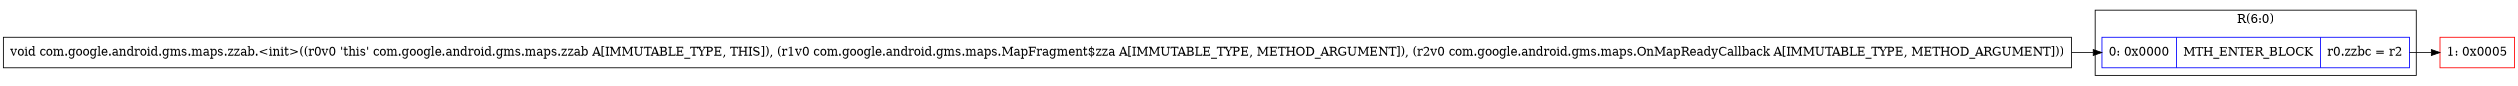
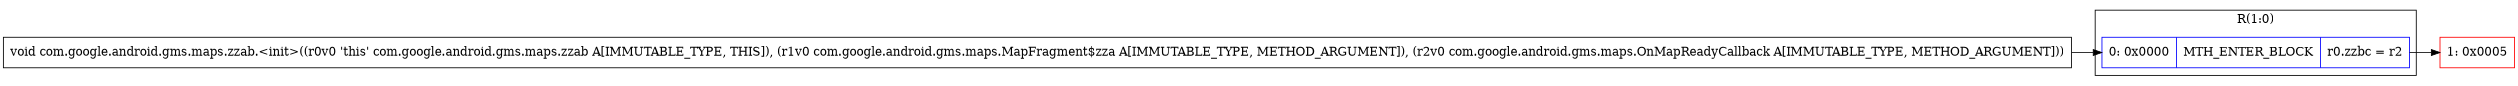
(2256, 20) -> (2256, 20)
